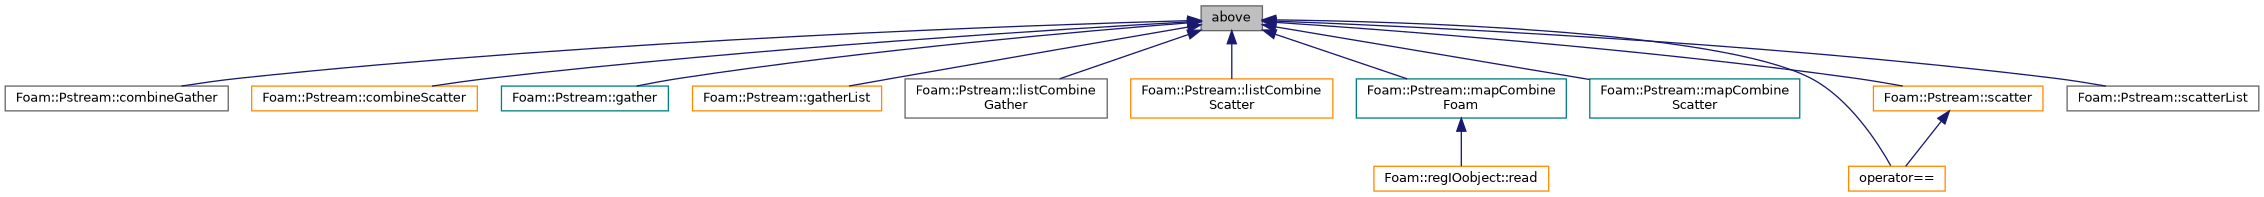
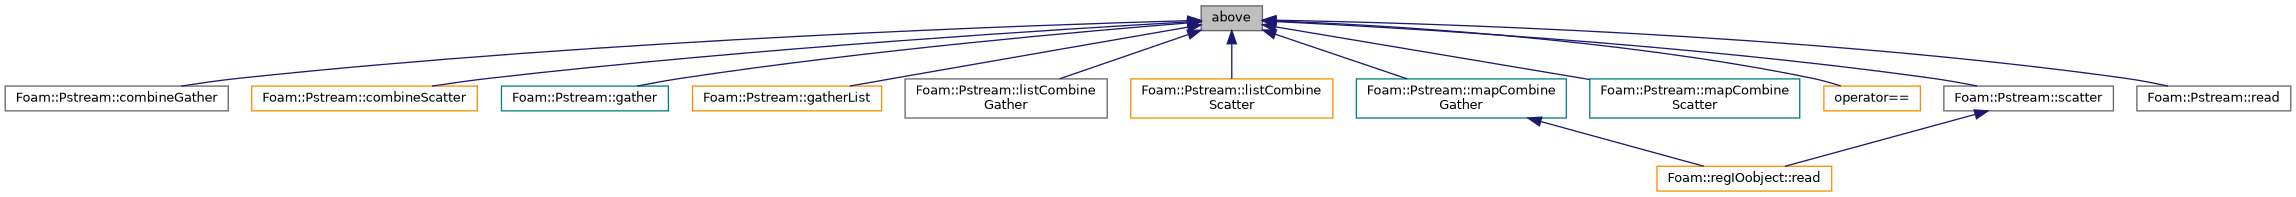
(1461, 98) -> (1461, 98)
(1958, 98) -> (2029, 98)
(2163, 98) -> (2214, 98)
(1923, 144) -> (1880, 140)
